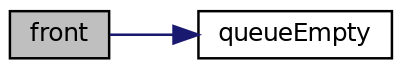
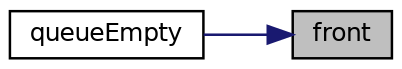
(141, 35) -> (236, 35)
